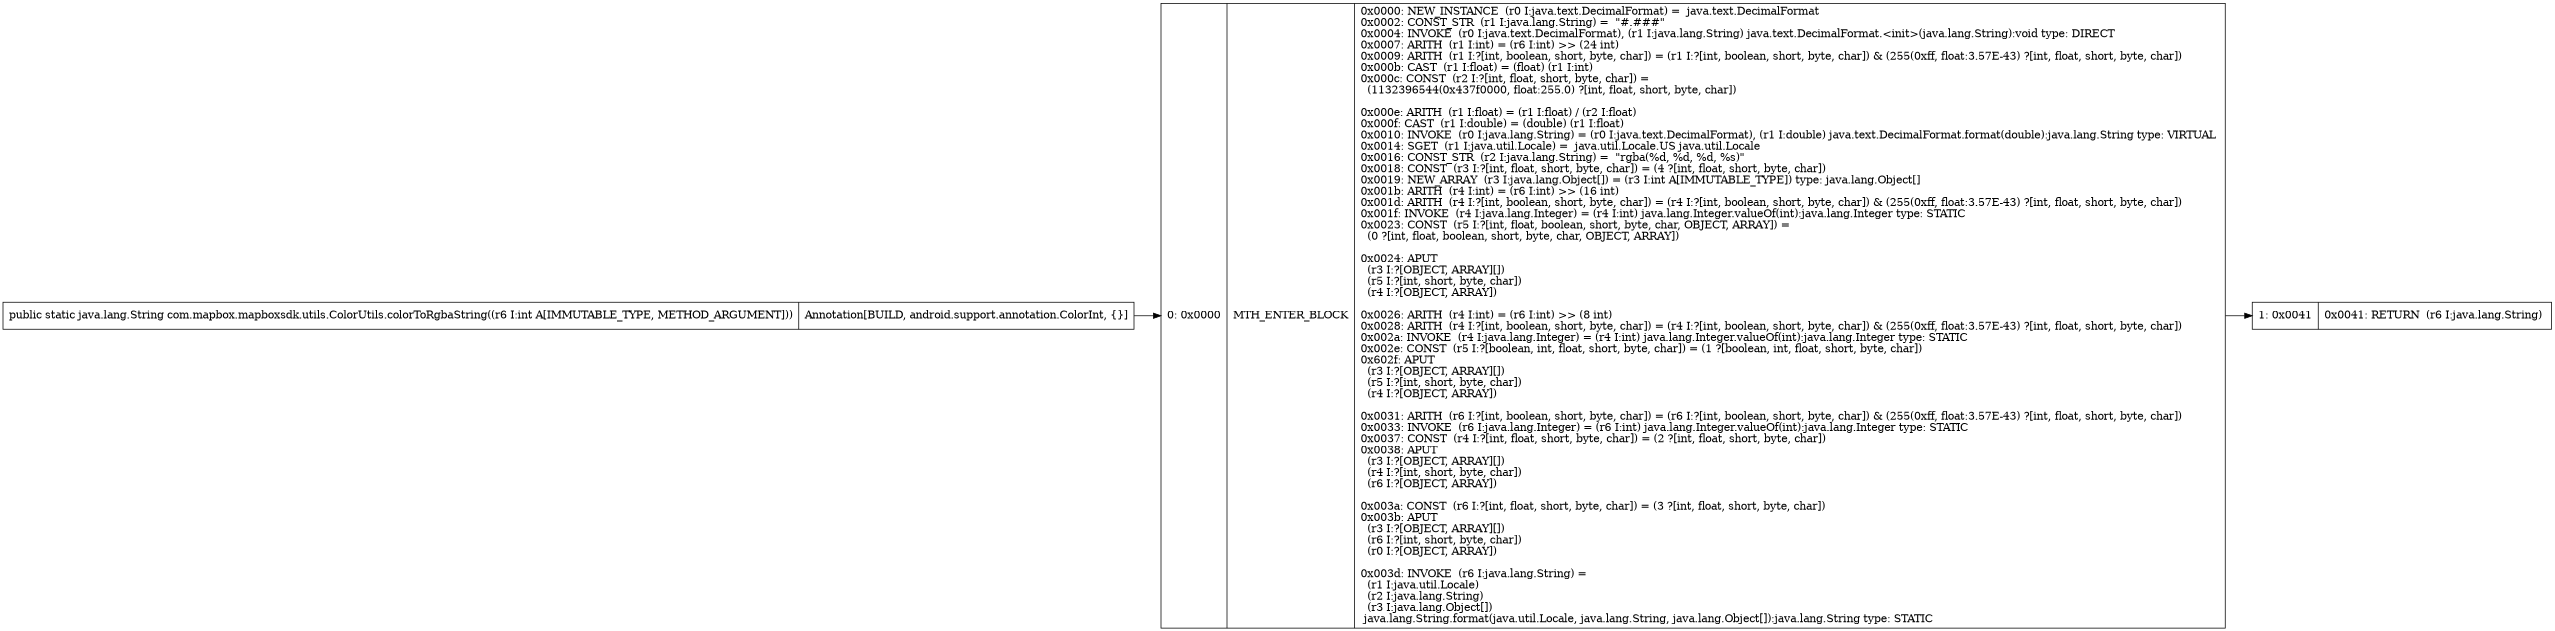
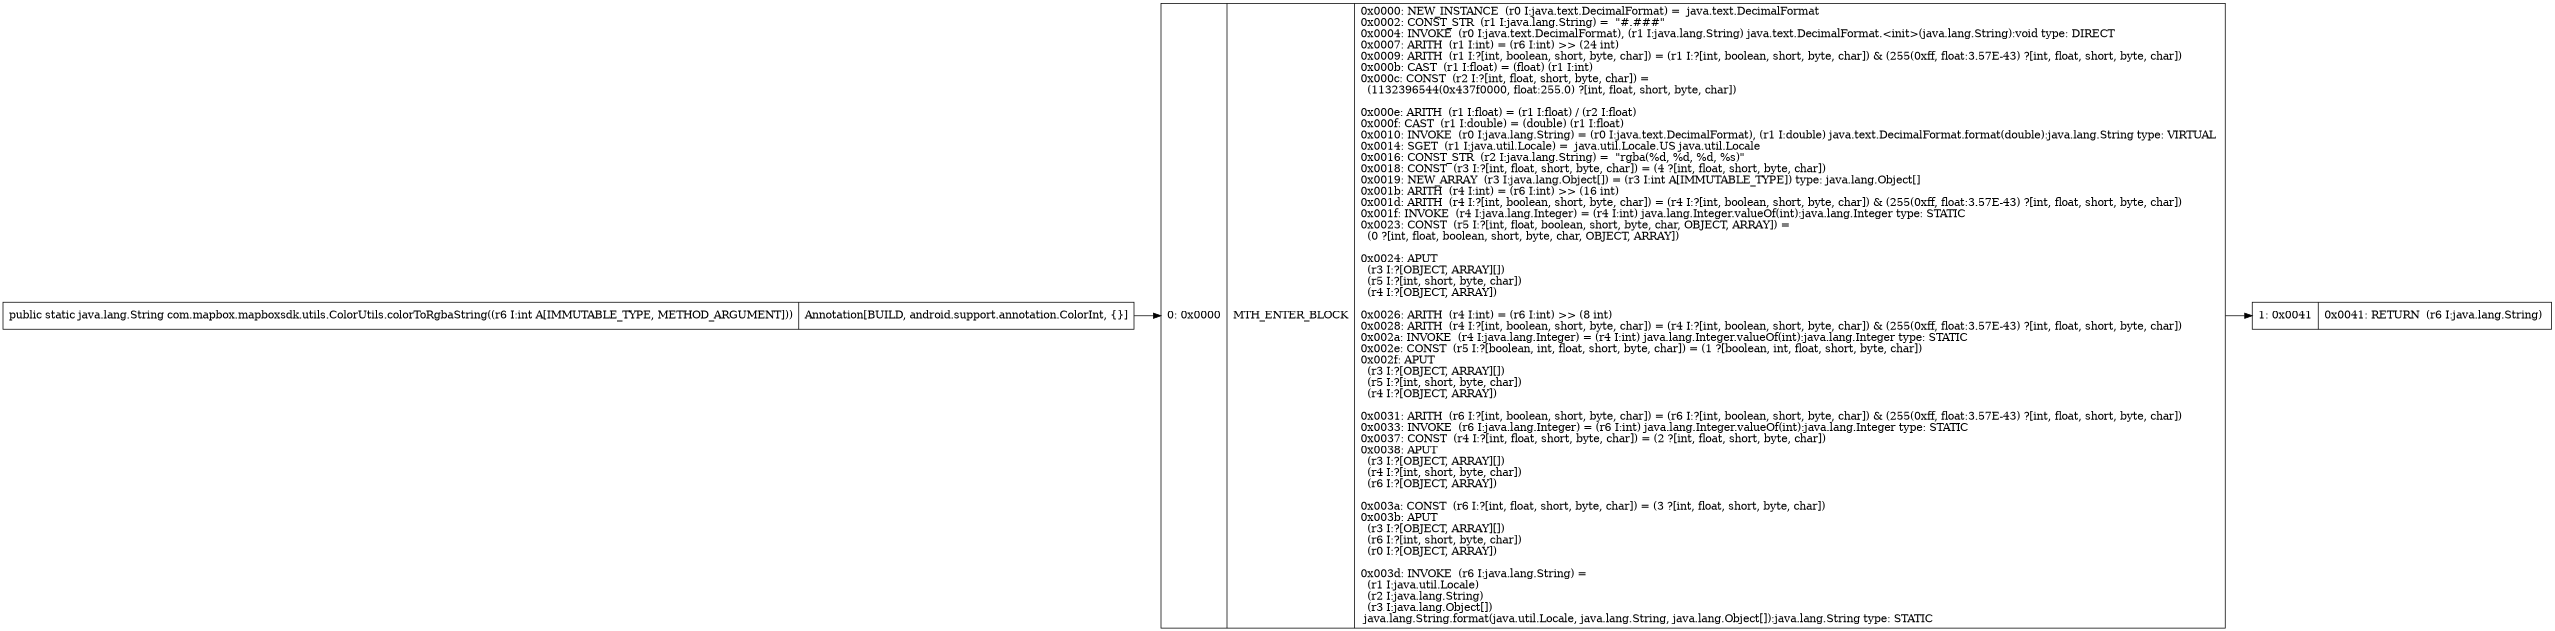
(1401, 360) -> (1401, 360)
